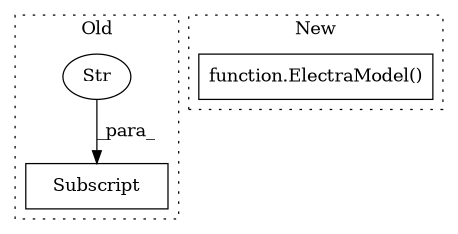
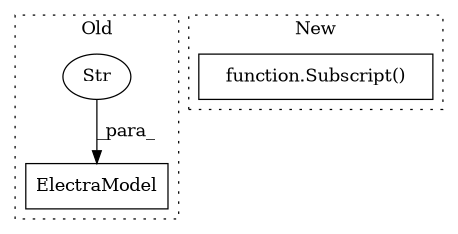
(316, 77) -> (316, 77)
(97, 186) -> (97, 186)
